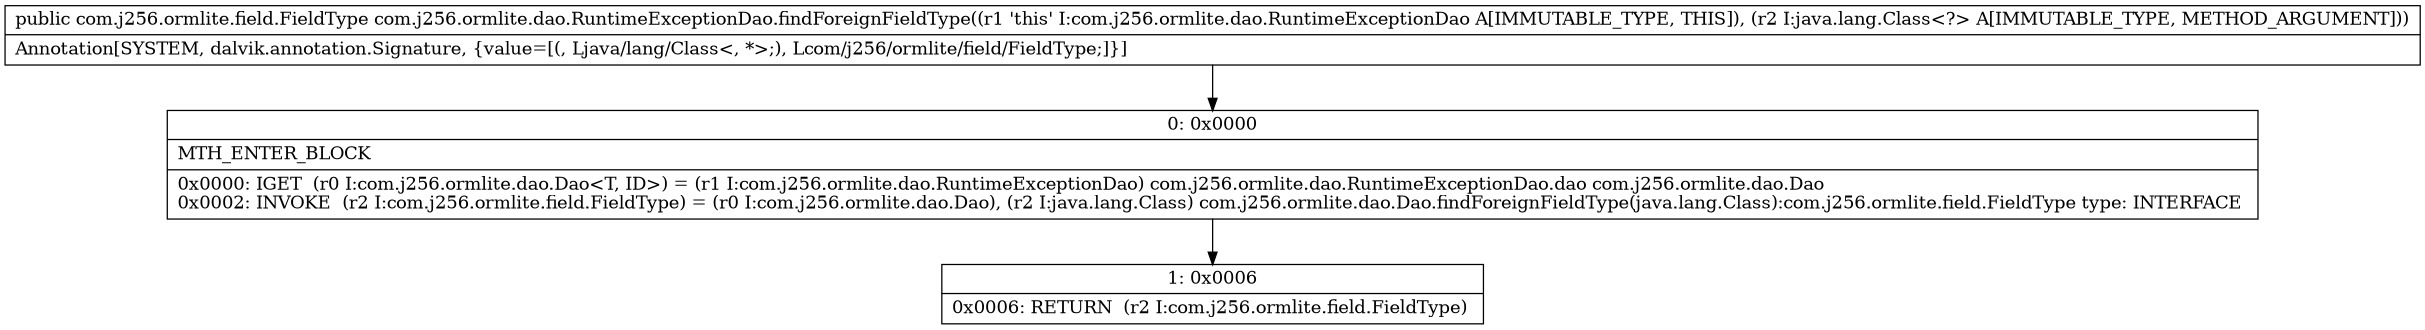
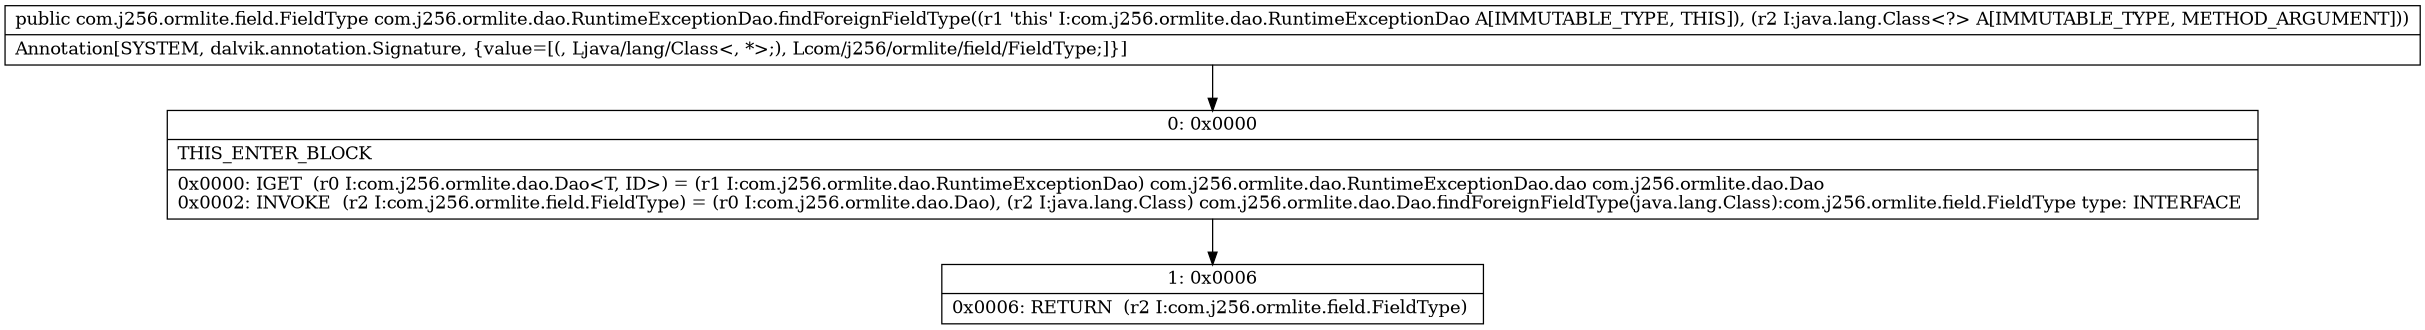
(275, 154) -> (275, 154)
